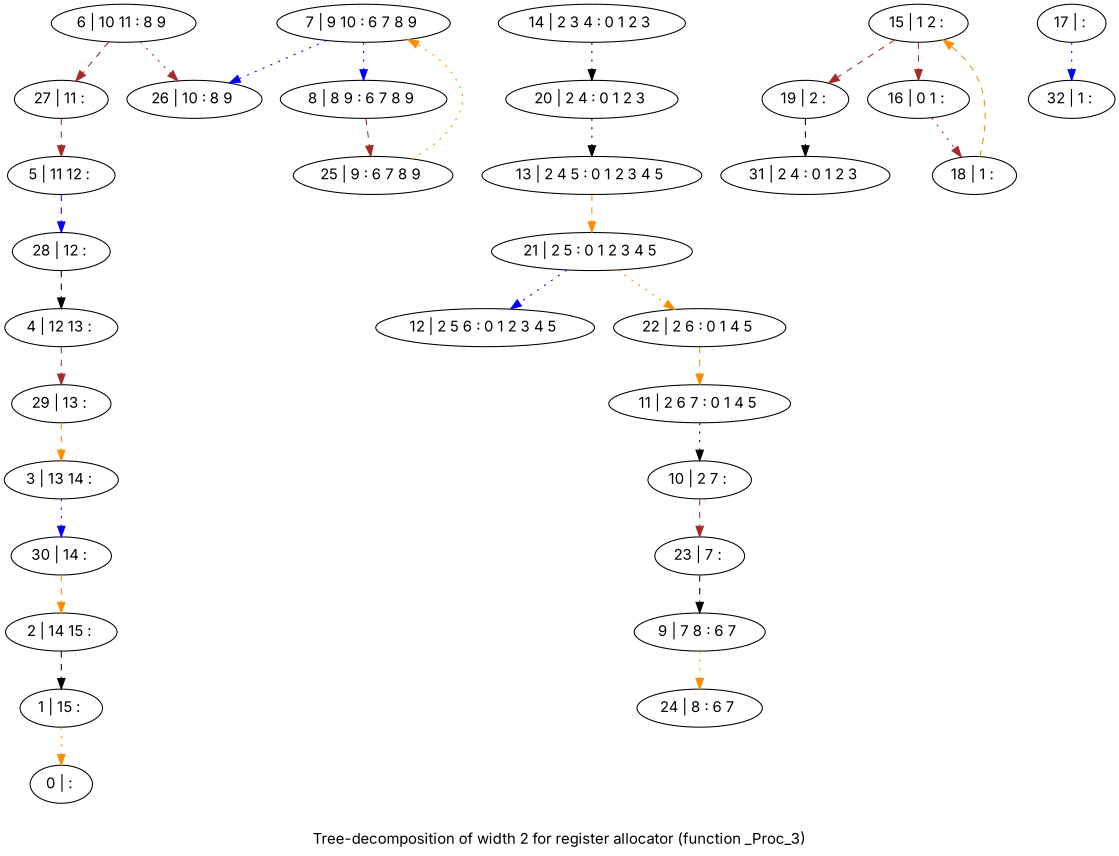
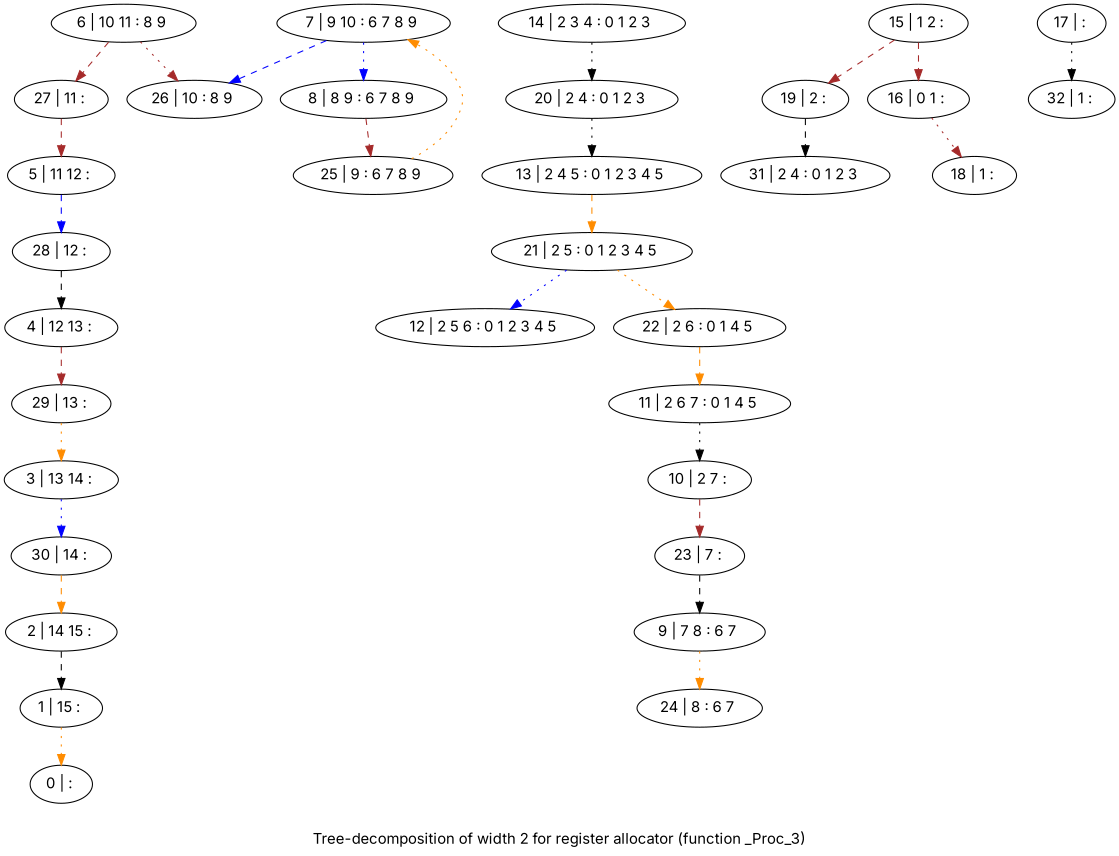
(1072, 56) -> (1072, 56)
(283, 60) -> (283, 60)
(983, 97) -> none
(61, 437) -> (61, 437)
